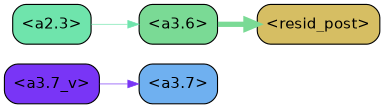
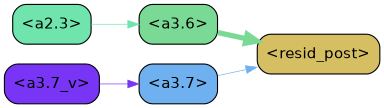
none -> (232, 73)
